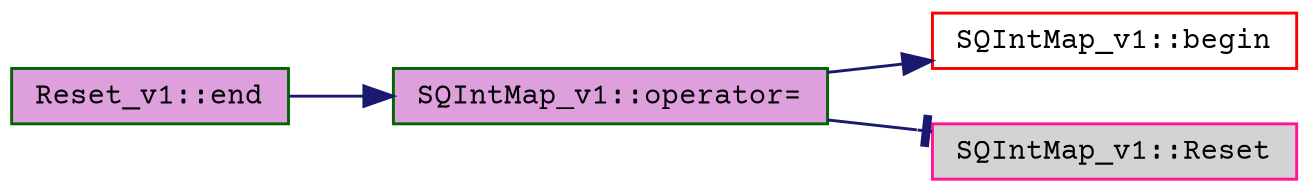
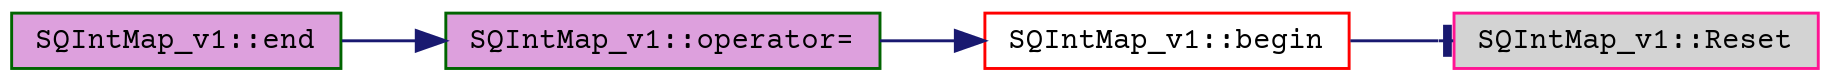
(150, 96) -> (176, 41)
(872, 125) -> (1394, 41)
